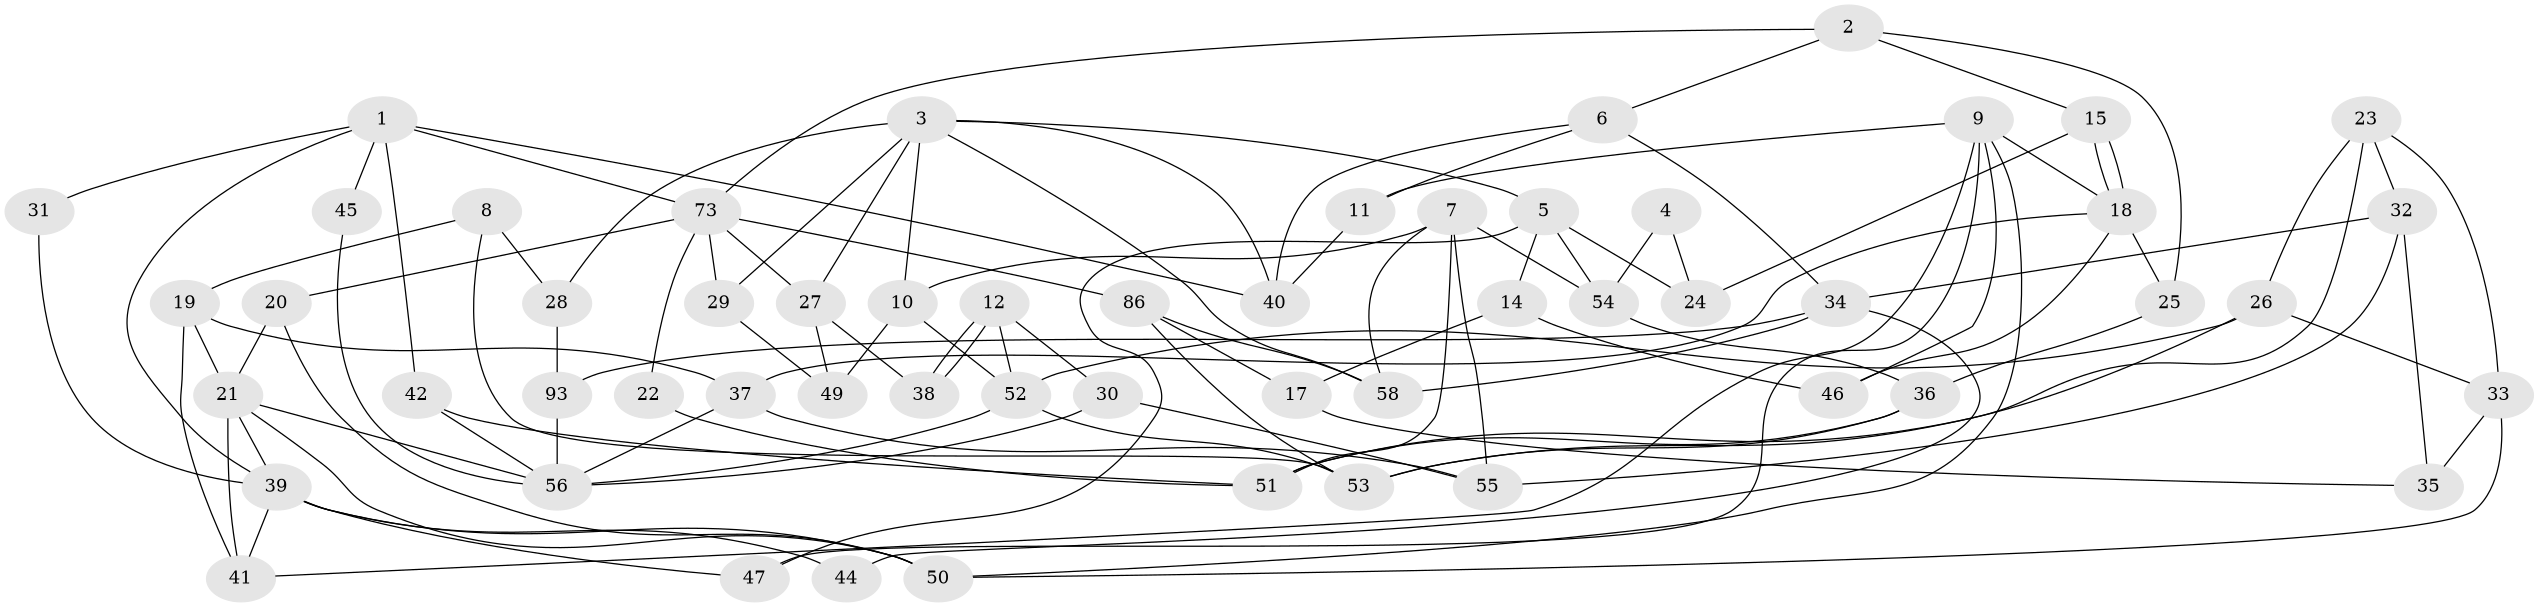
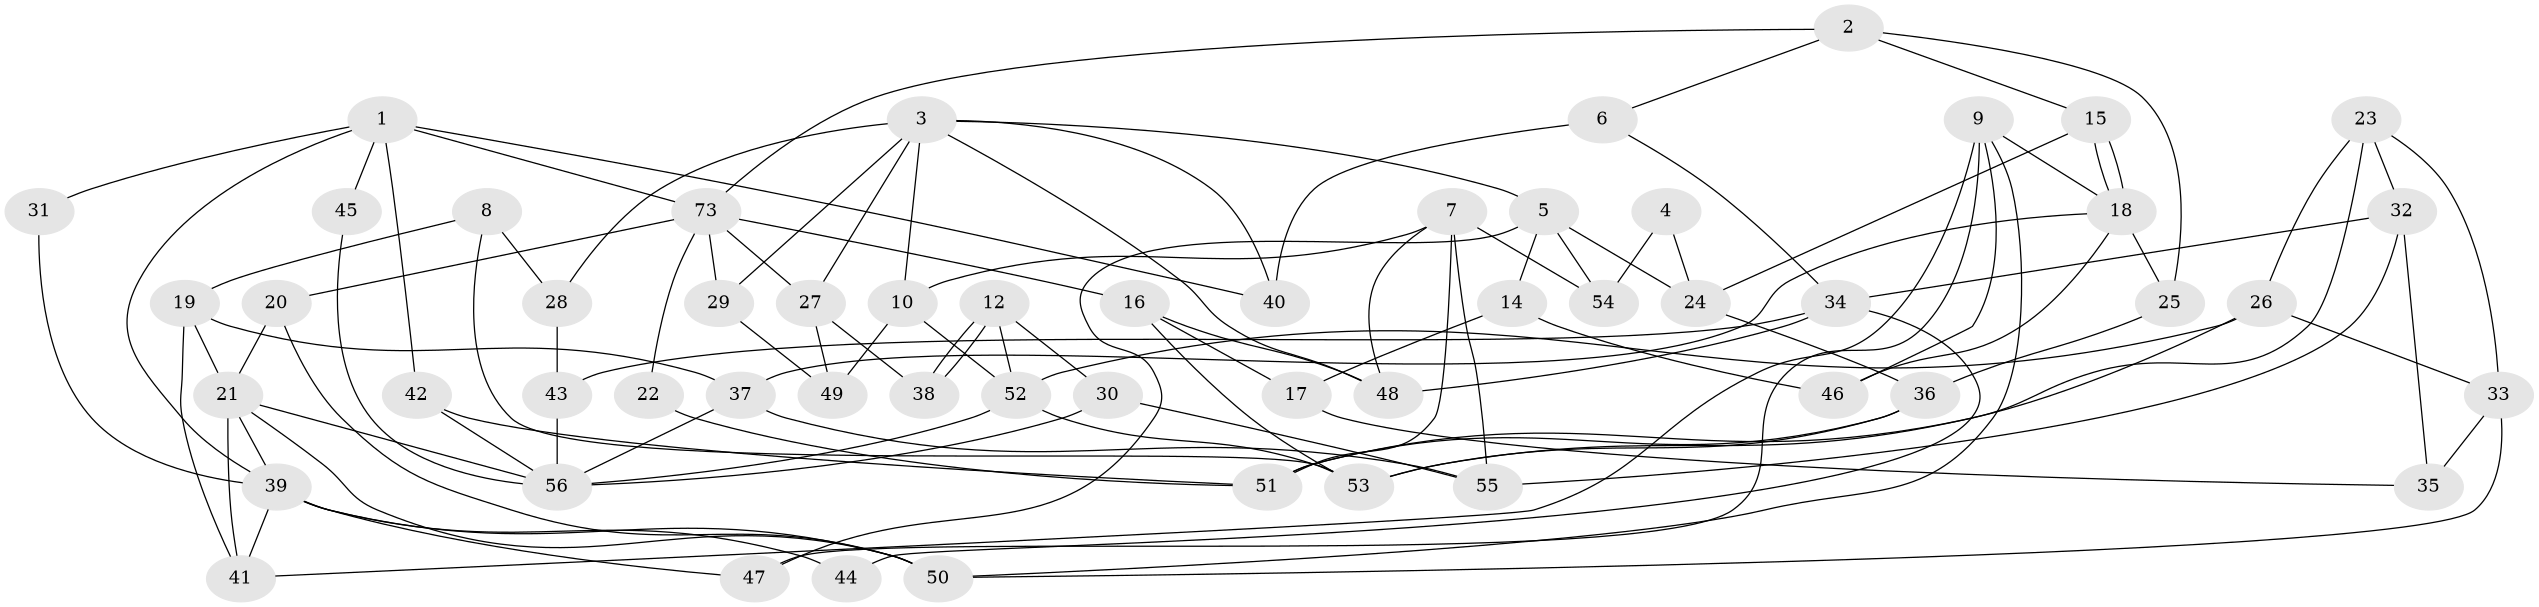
(1360, 212) -> none
(1135, 303) -> (1135, 303)
(1765, 349) -> (1813, 346)
(557, 395) -> (557, 395)
(1388, 395) -> (1388, 395)
